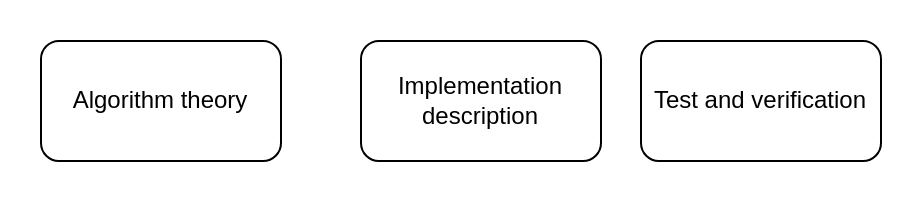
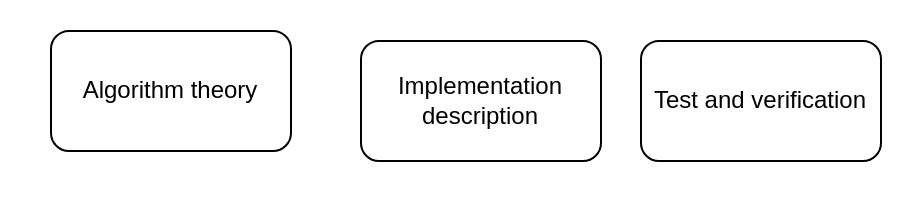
(161, 101) -> (171, 91)
